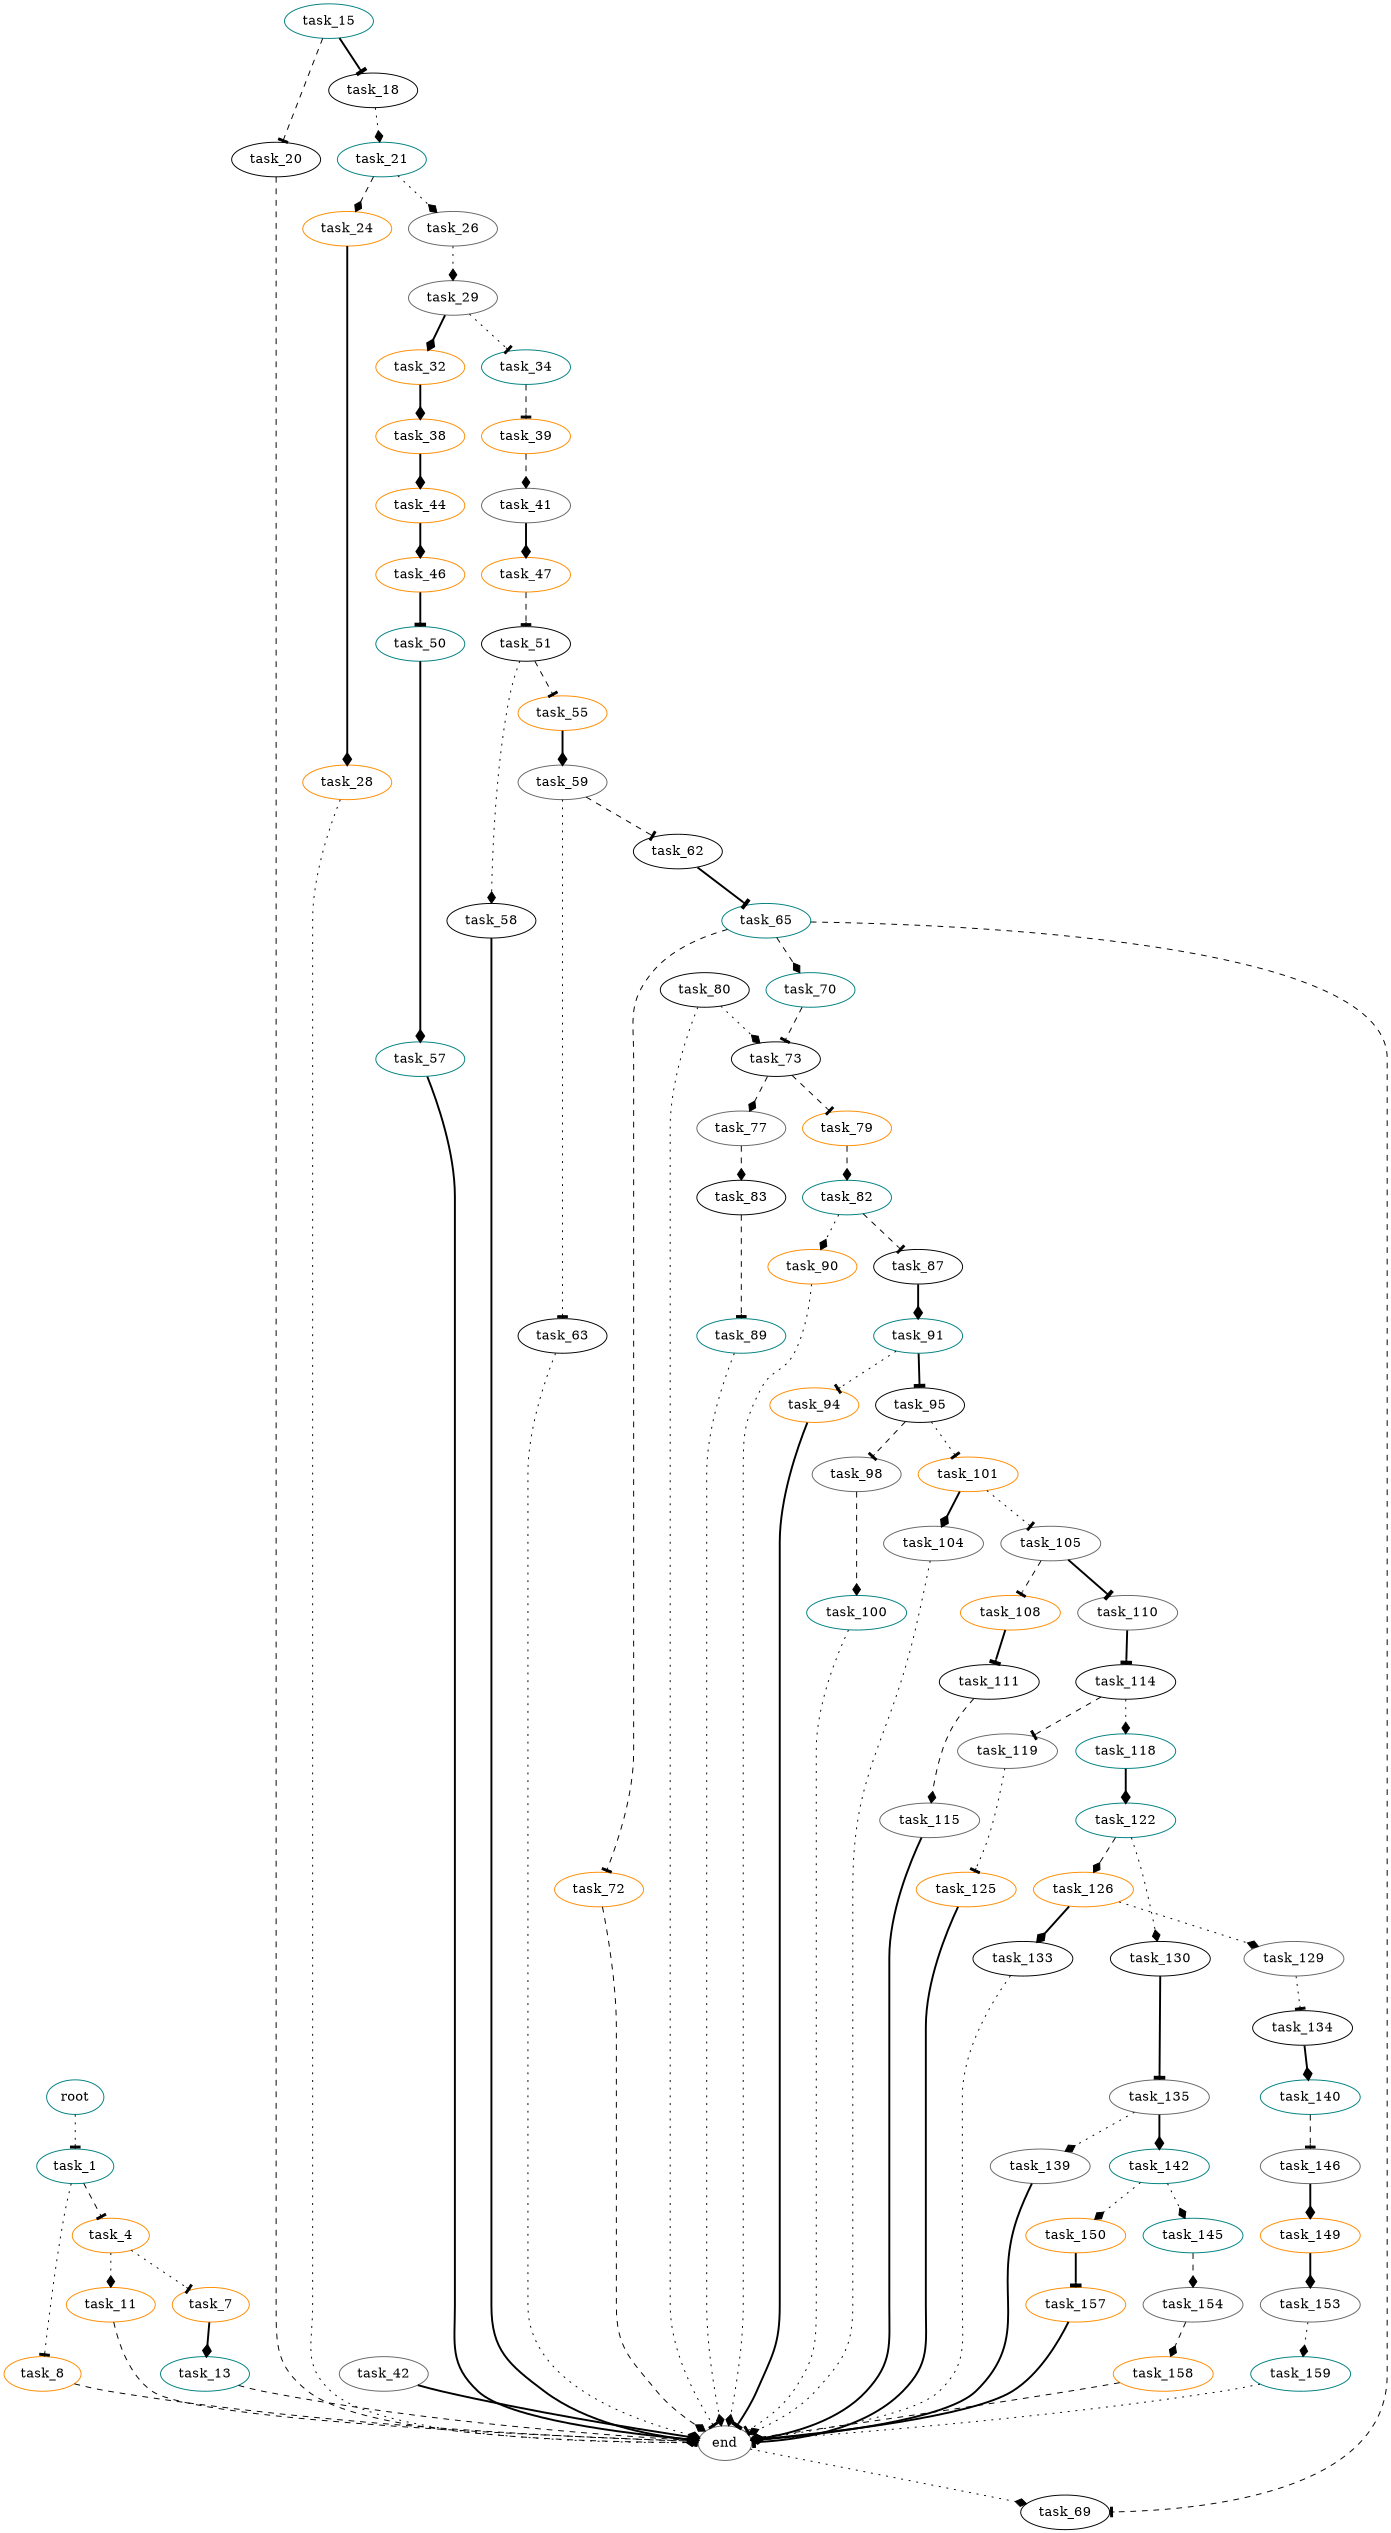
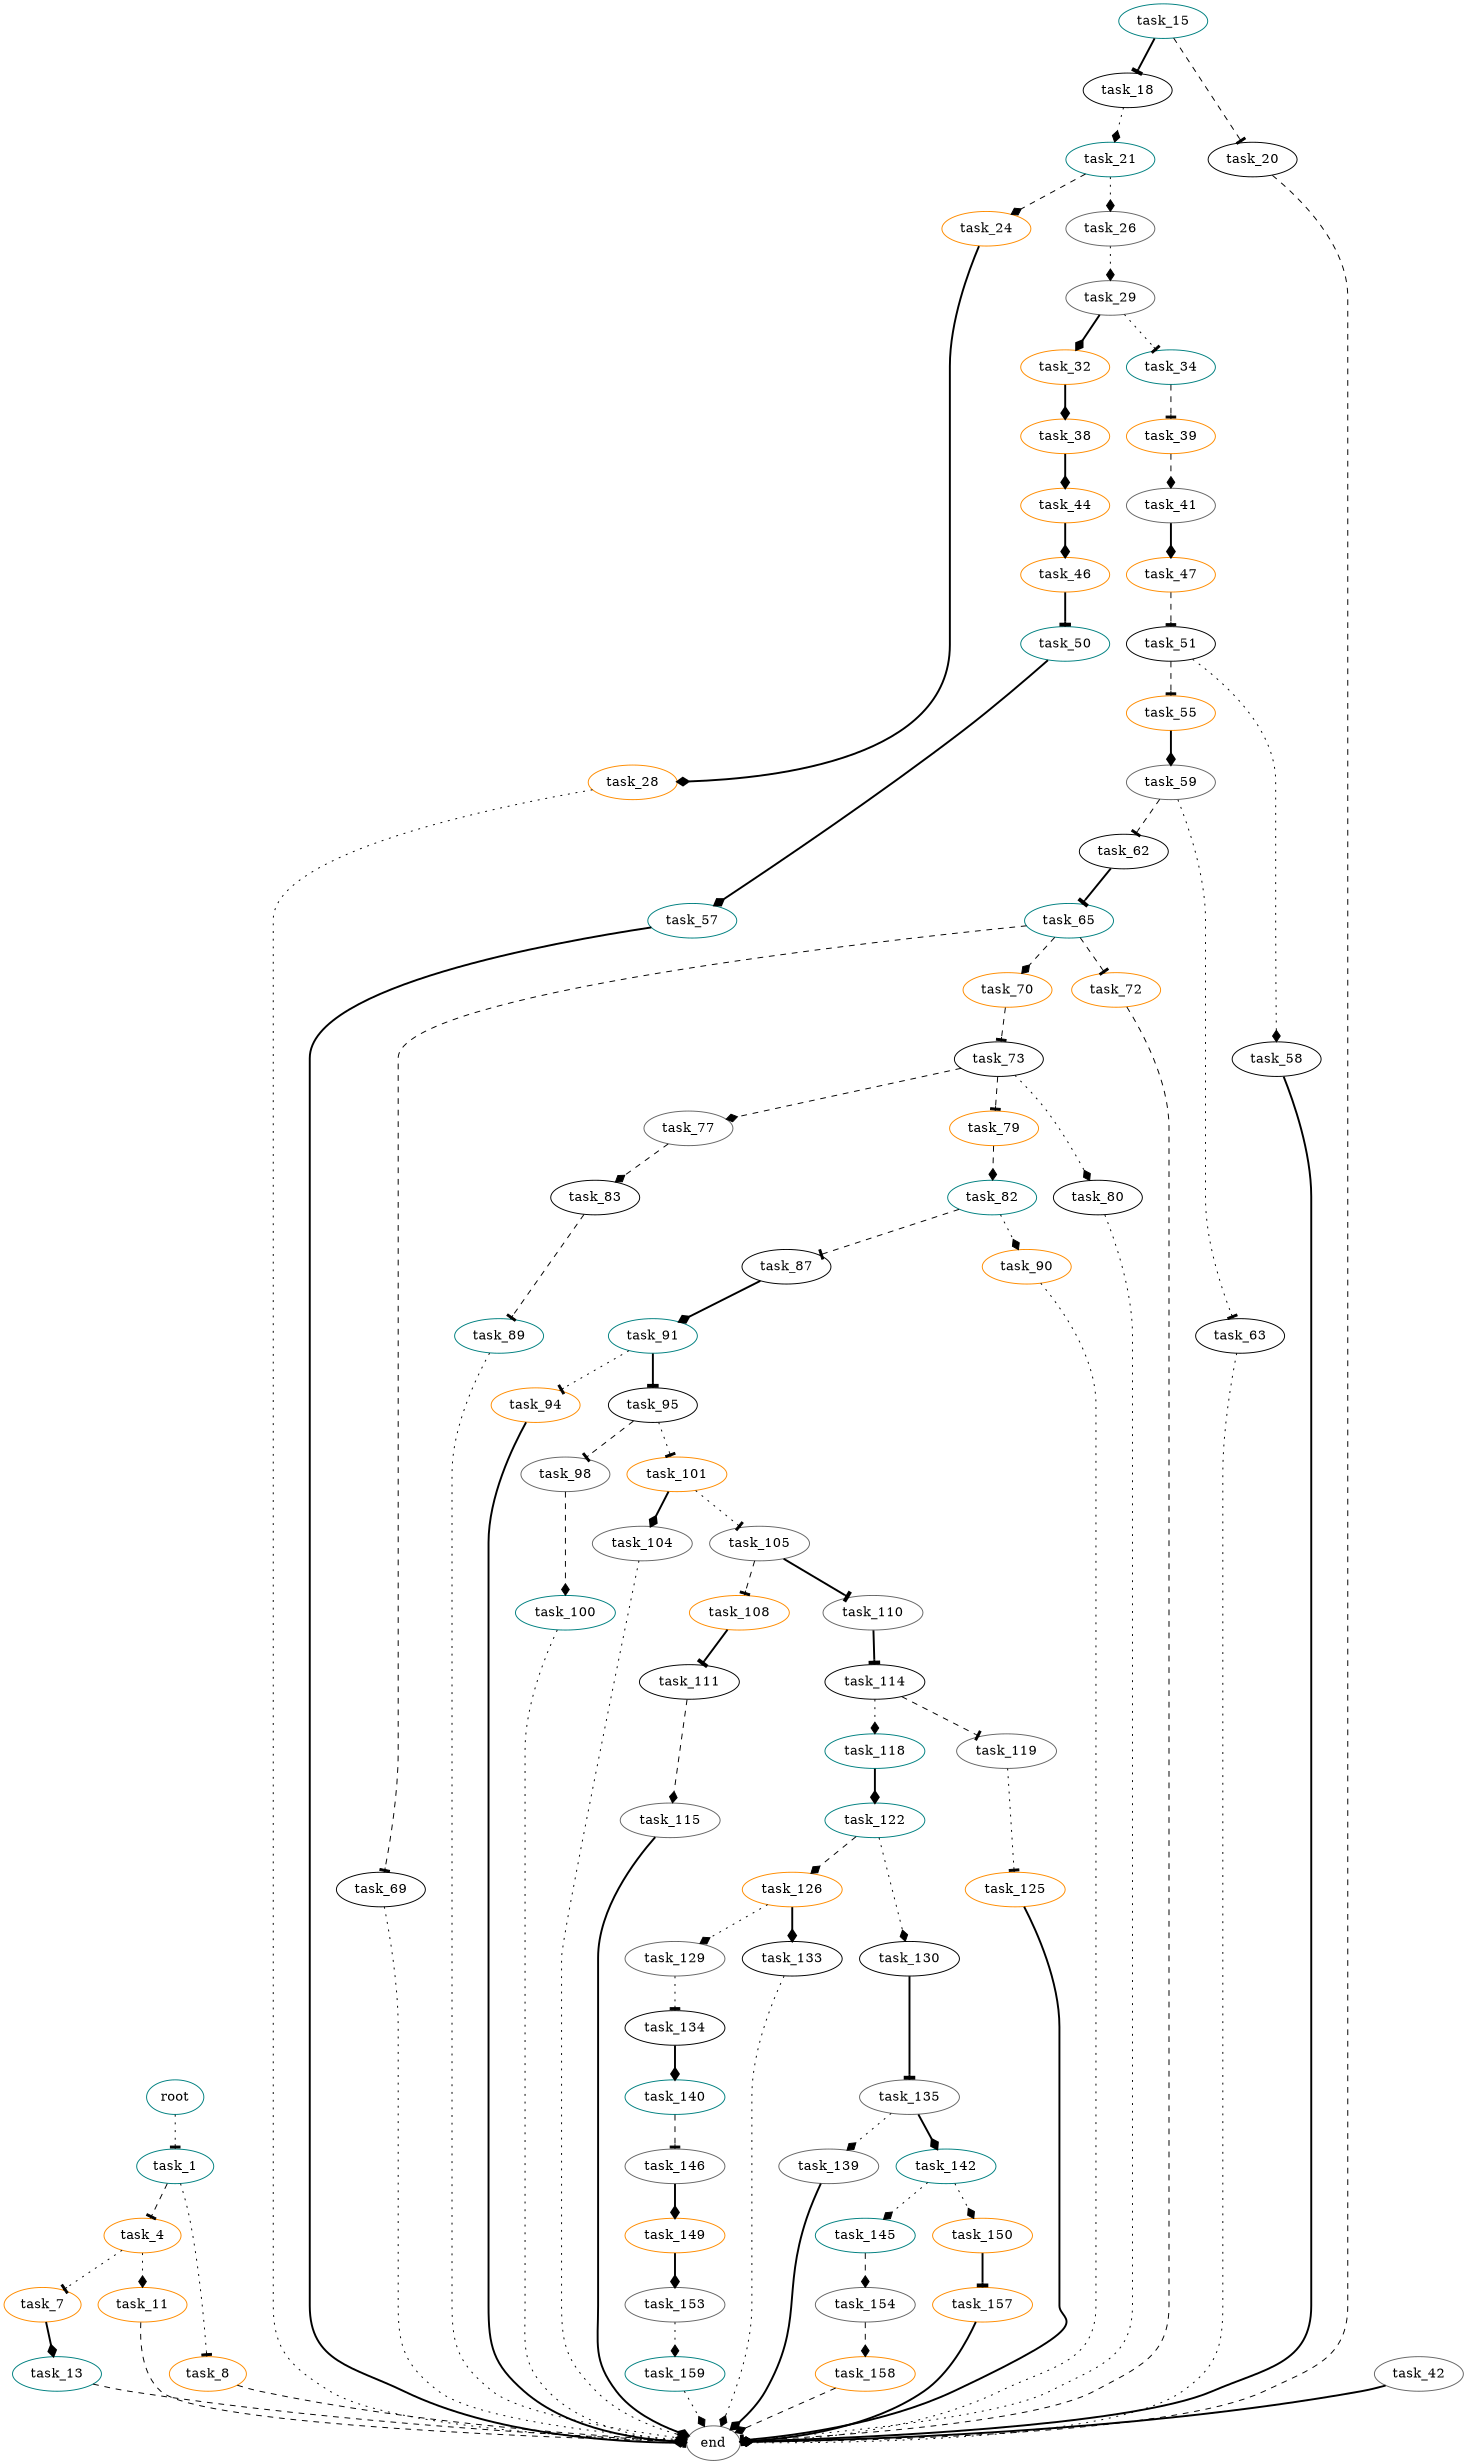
(811, 990) -> (1008, 990)
(736, 1021) -> (1053, 1120)
(882, 2475) -> (398, 2277)
